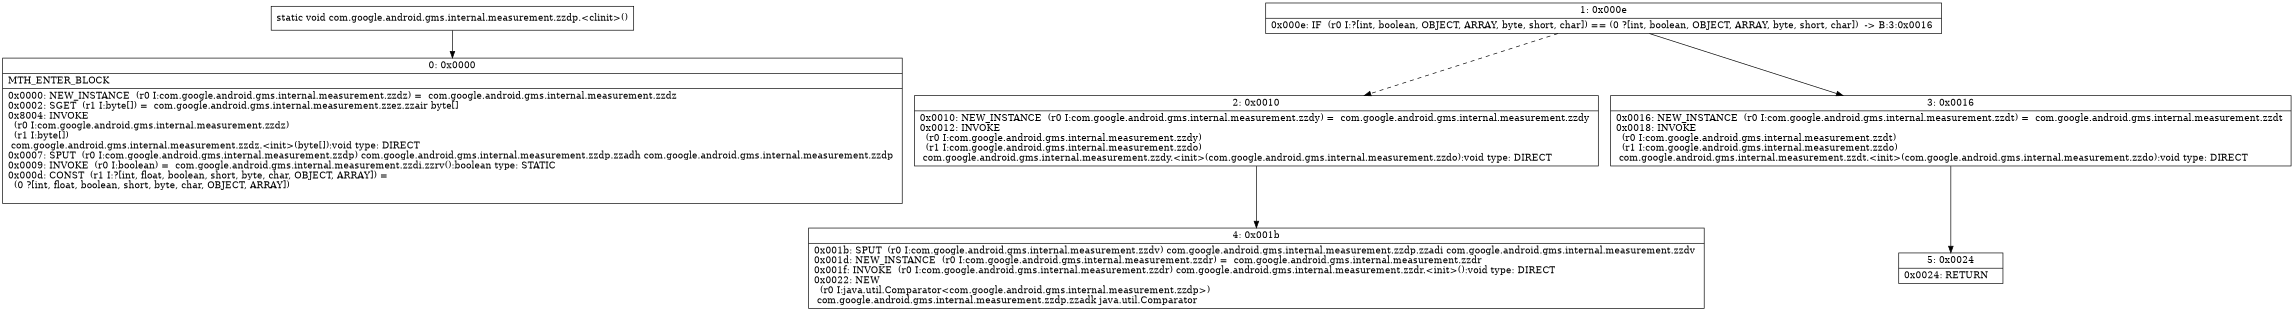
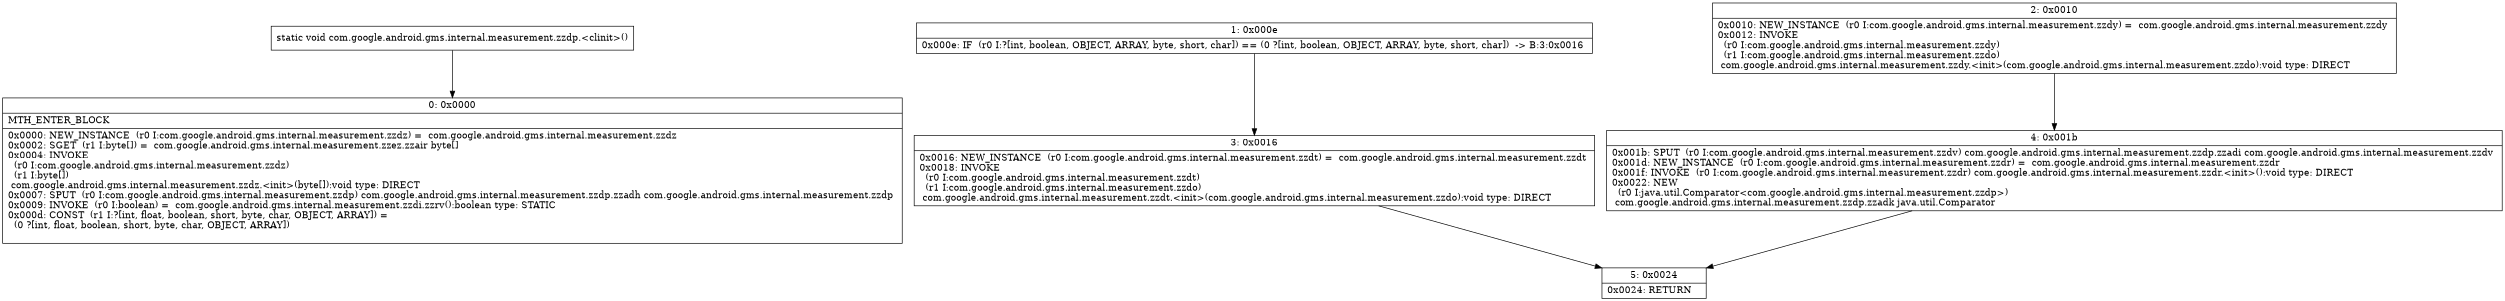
(1464, 64) -> none
(51, 116) -> (51, 156)
none -> (1813, 238)
